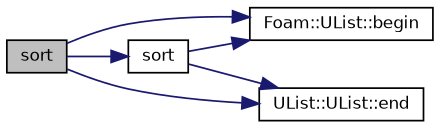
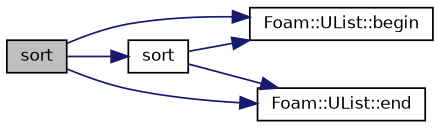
(341, 104) -> (341, 104)
